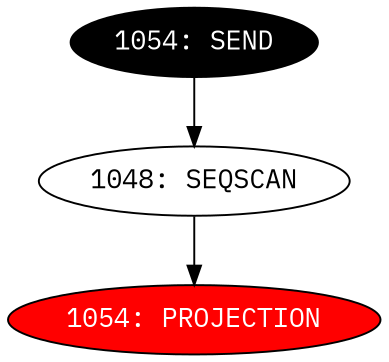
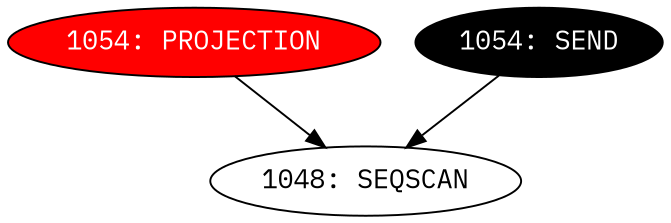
(194, 241) -> (272, 106)
